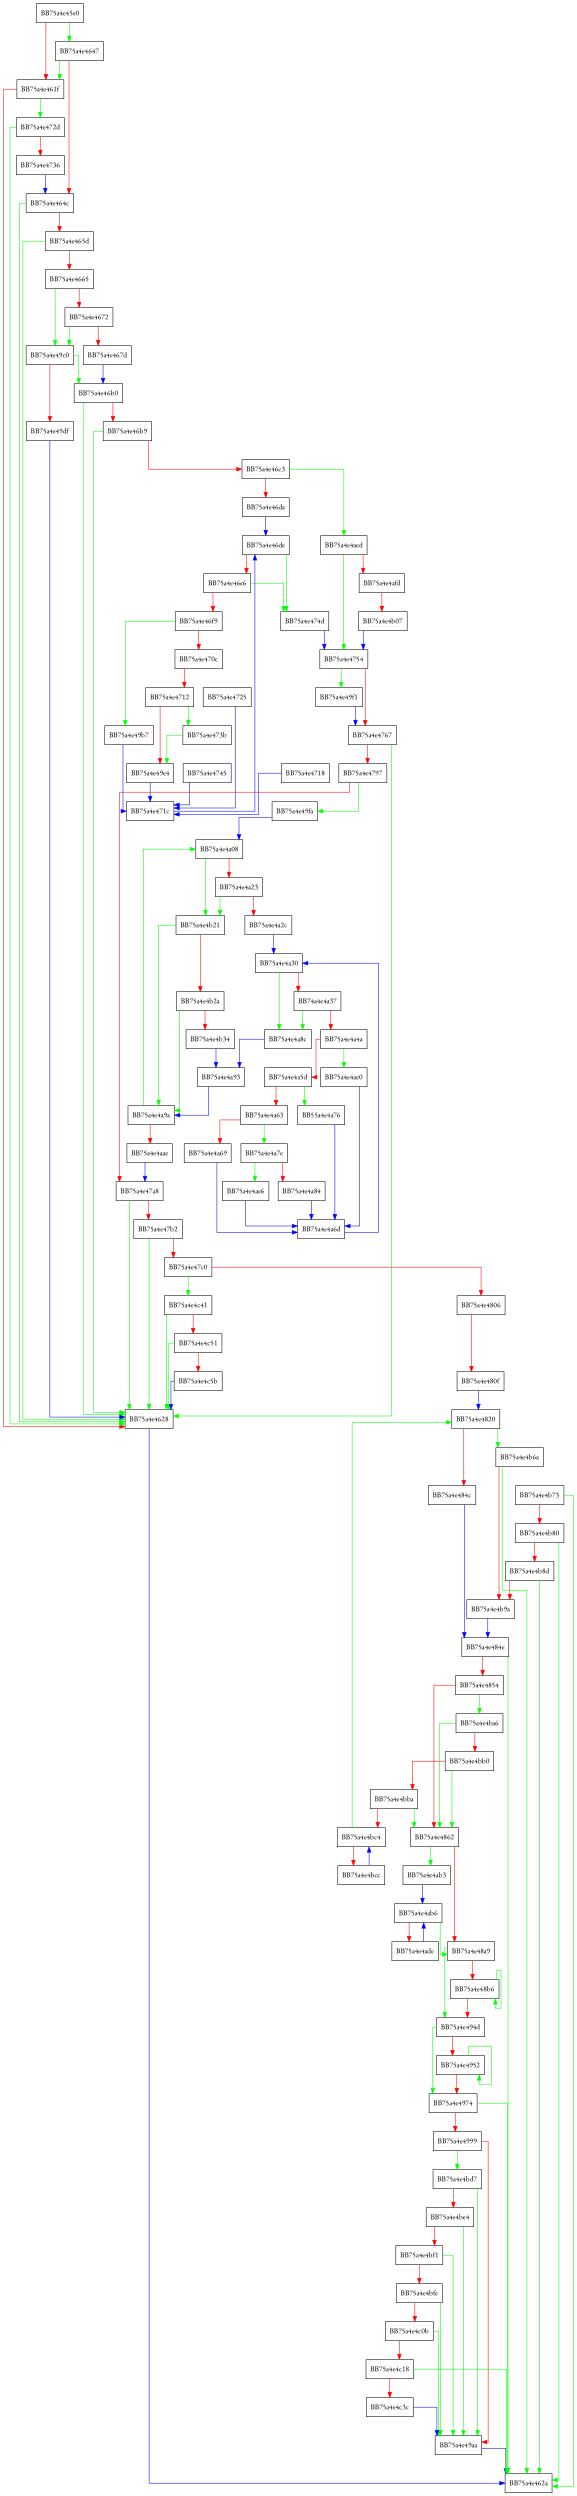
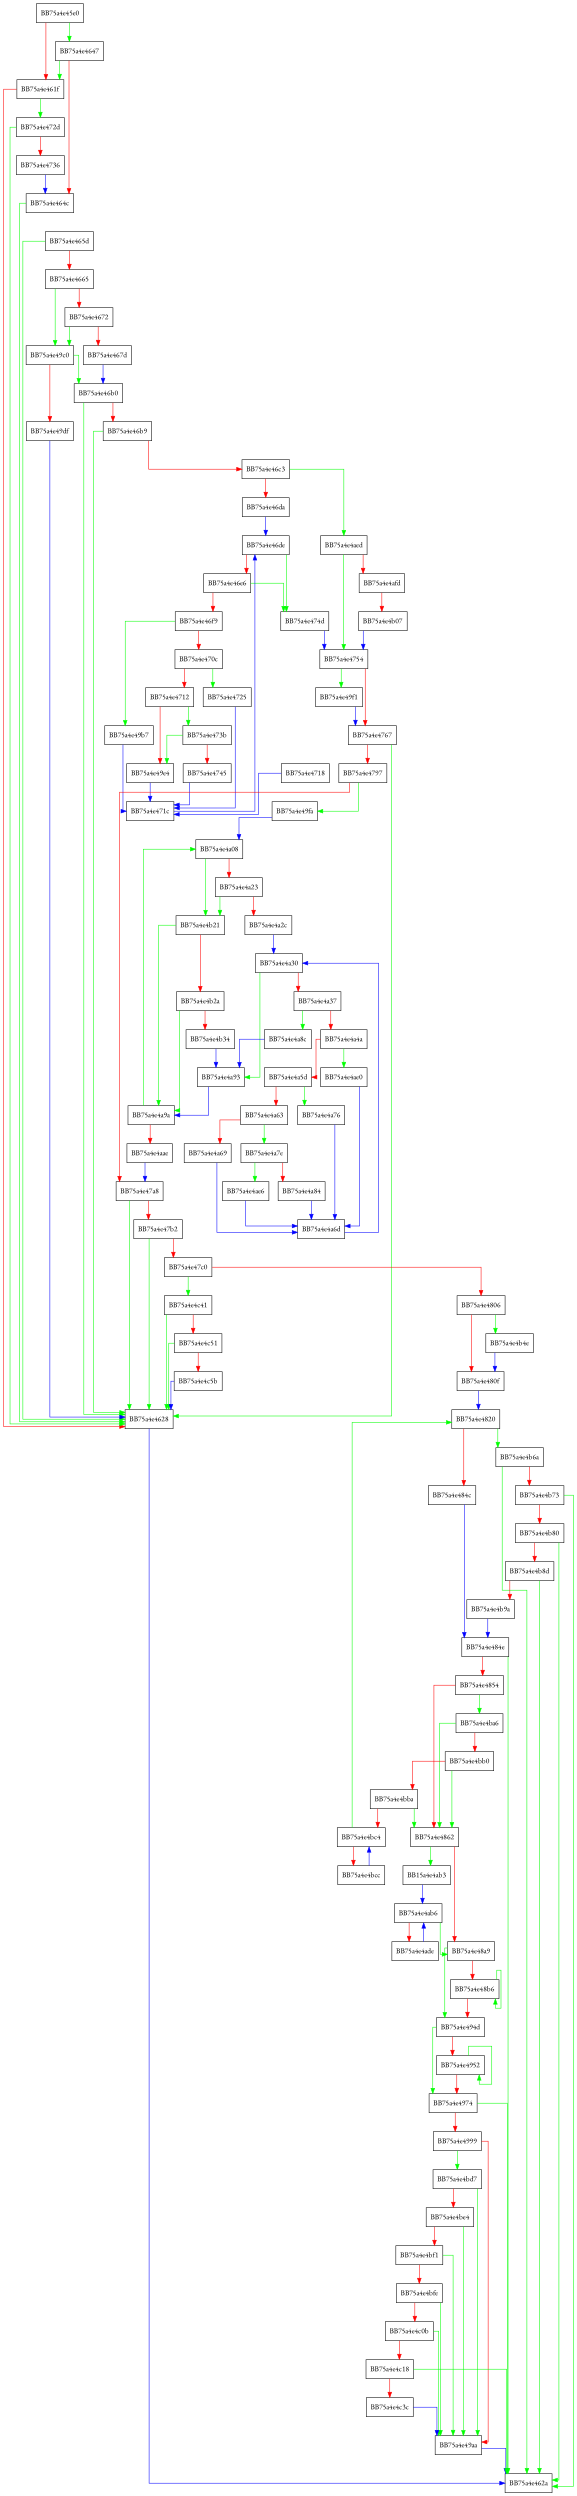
(60, 220) -> none
none -> (213, 676)
none -> (207, 752)
(279, 999) -> (260, 1030)
(317, 1001) -> (317, 1001)
(321, 1115) -> (321, 1115)
none -> (510, 1343)
(499, 1531) -> (529, 1474)
(427, 1875) -> (427, 1875)
